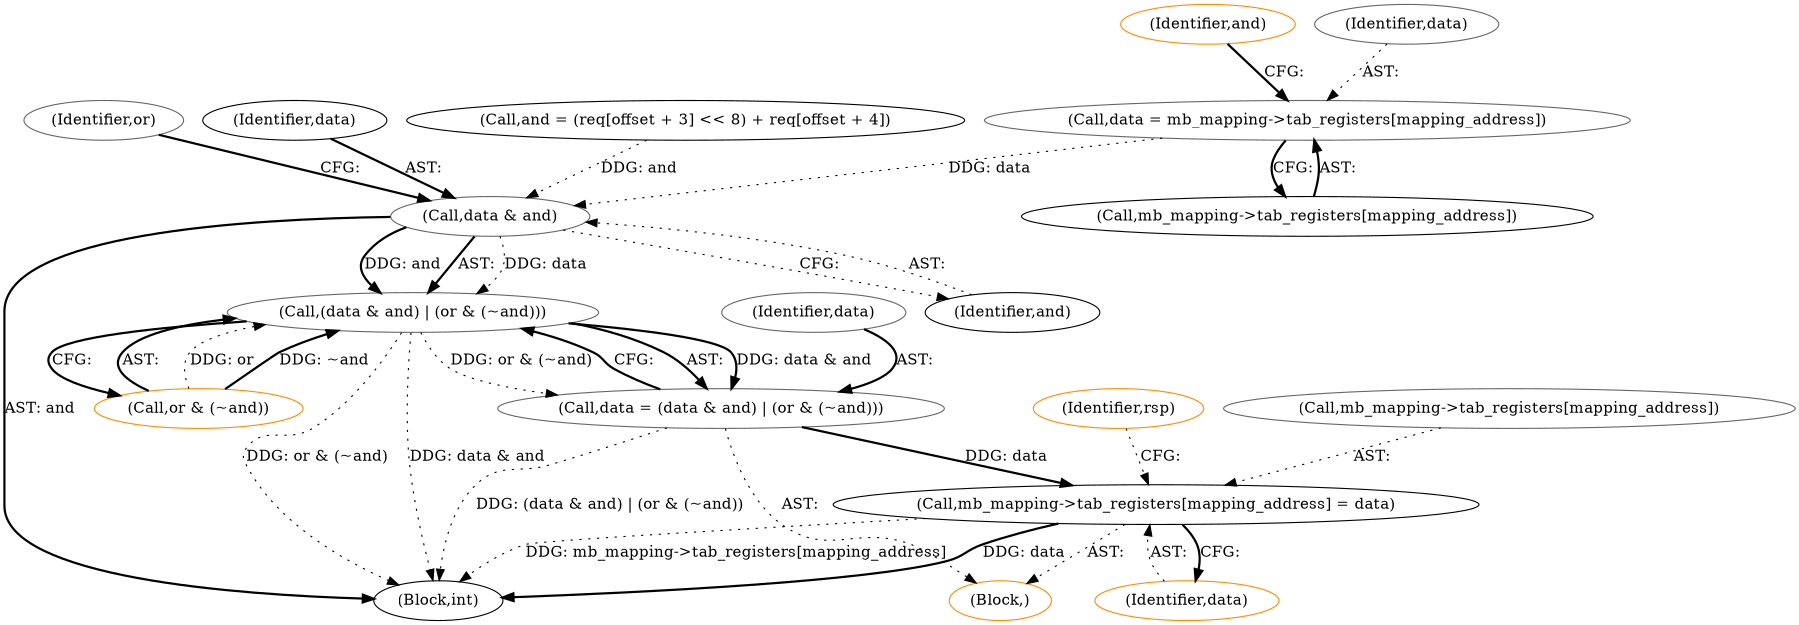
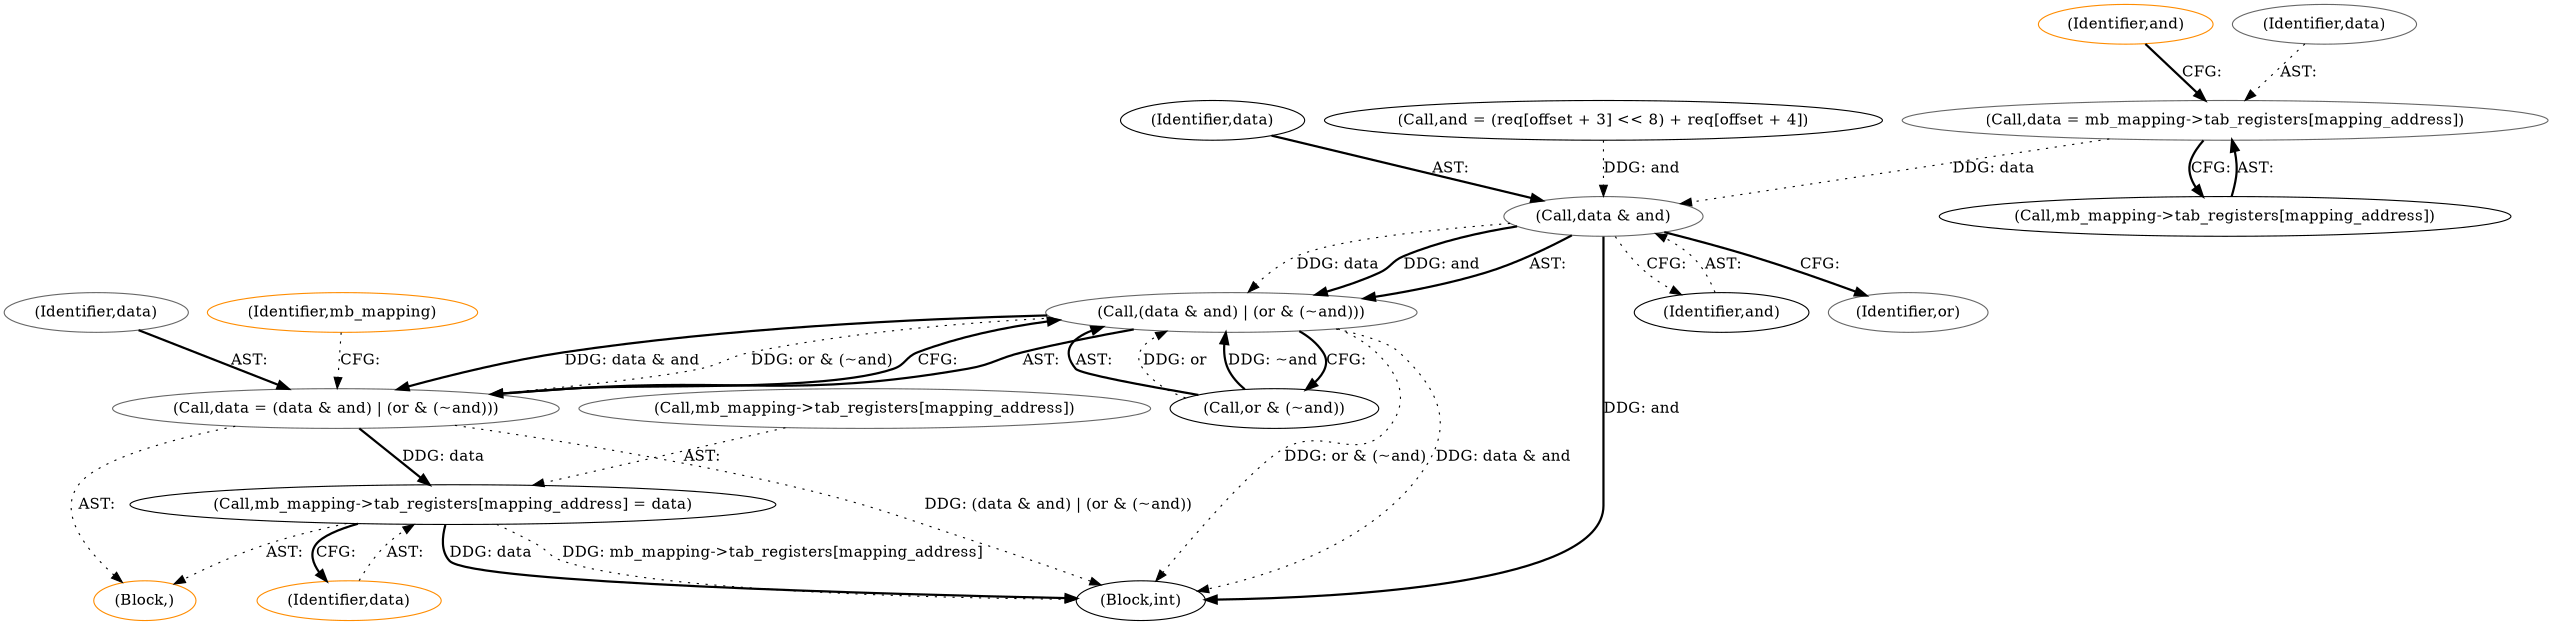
(289, 166) -> (1761, 259)
none -> (343, 312)
(40, 409) -> (1642, 409)
(199, 409) -> (1274, 409)
(1119, 409) -> none
